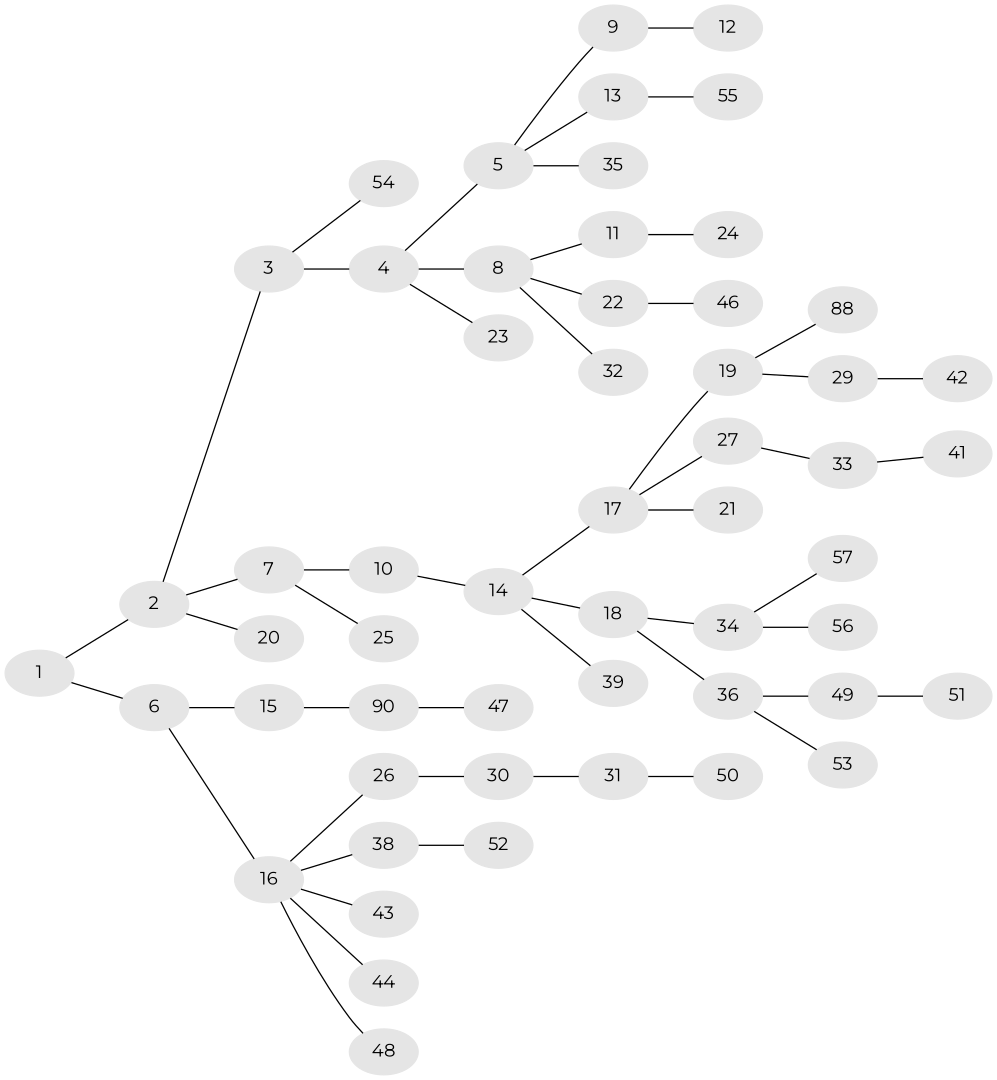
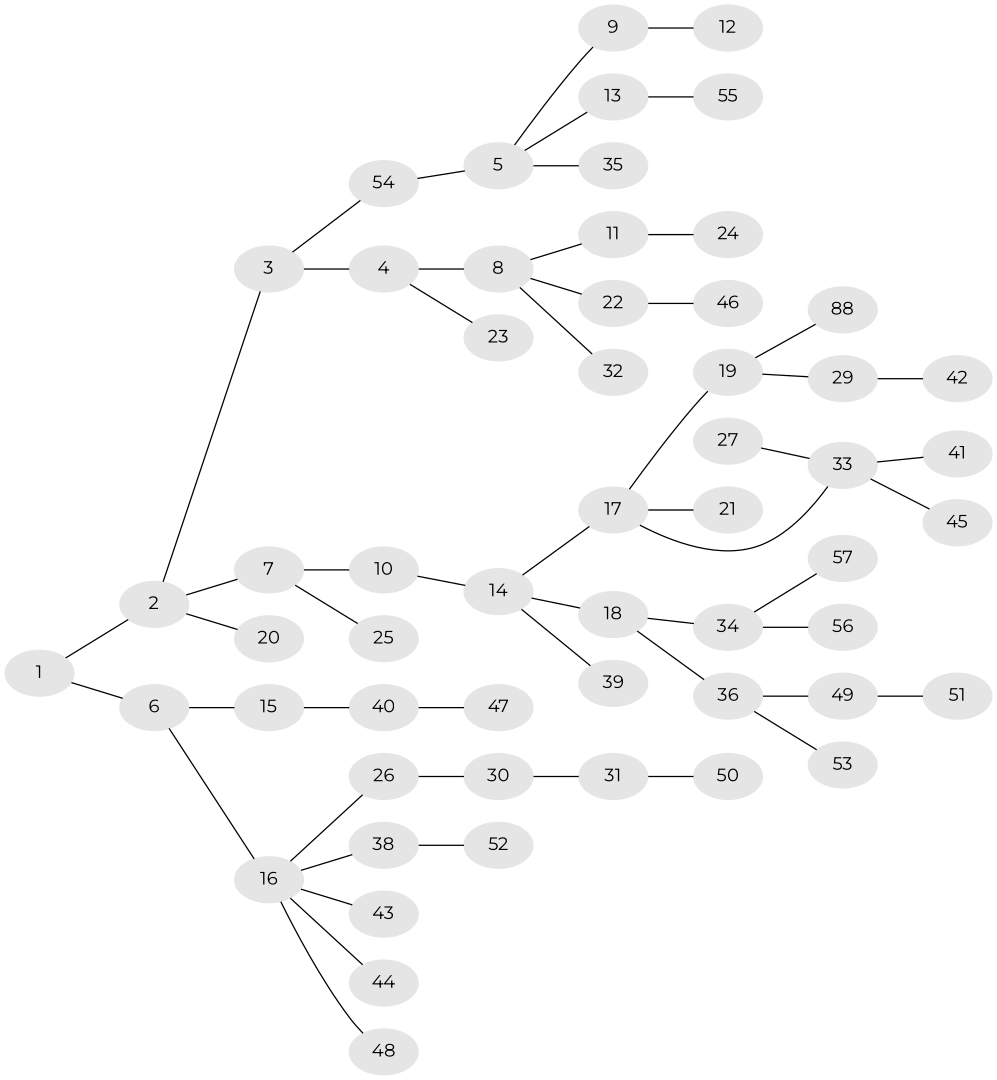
(441, 217) -> (441, 175)
(671, 476) -> (743, 549)
none -> (958, 523)
(384, 708) -> (384, 708)
